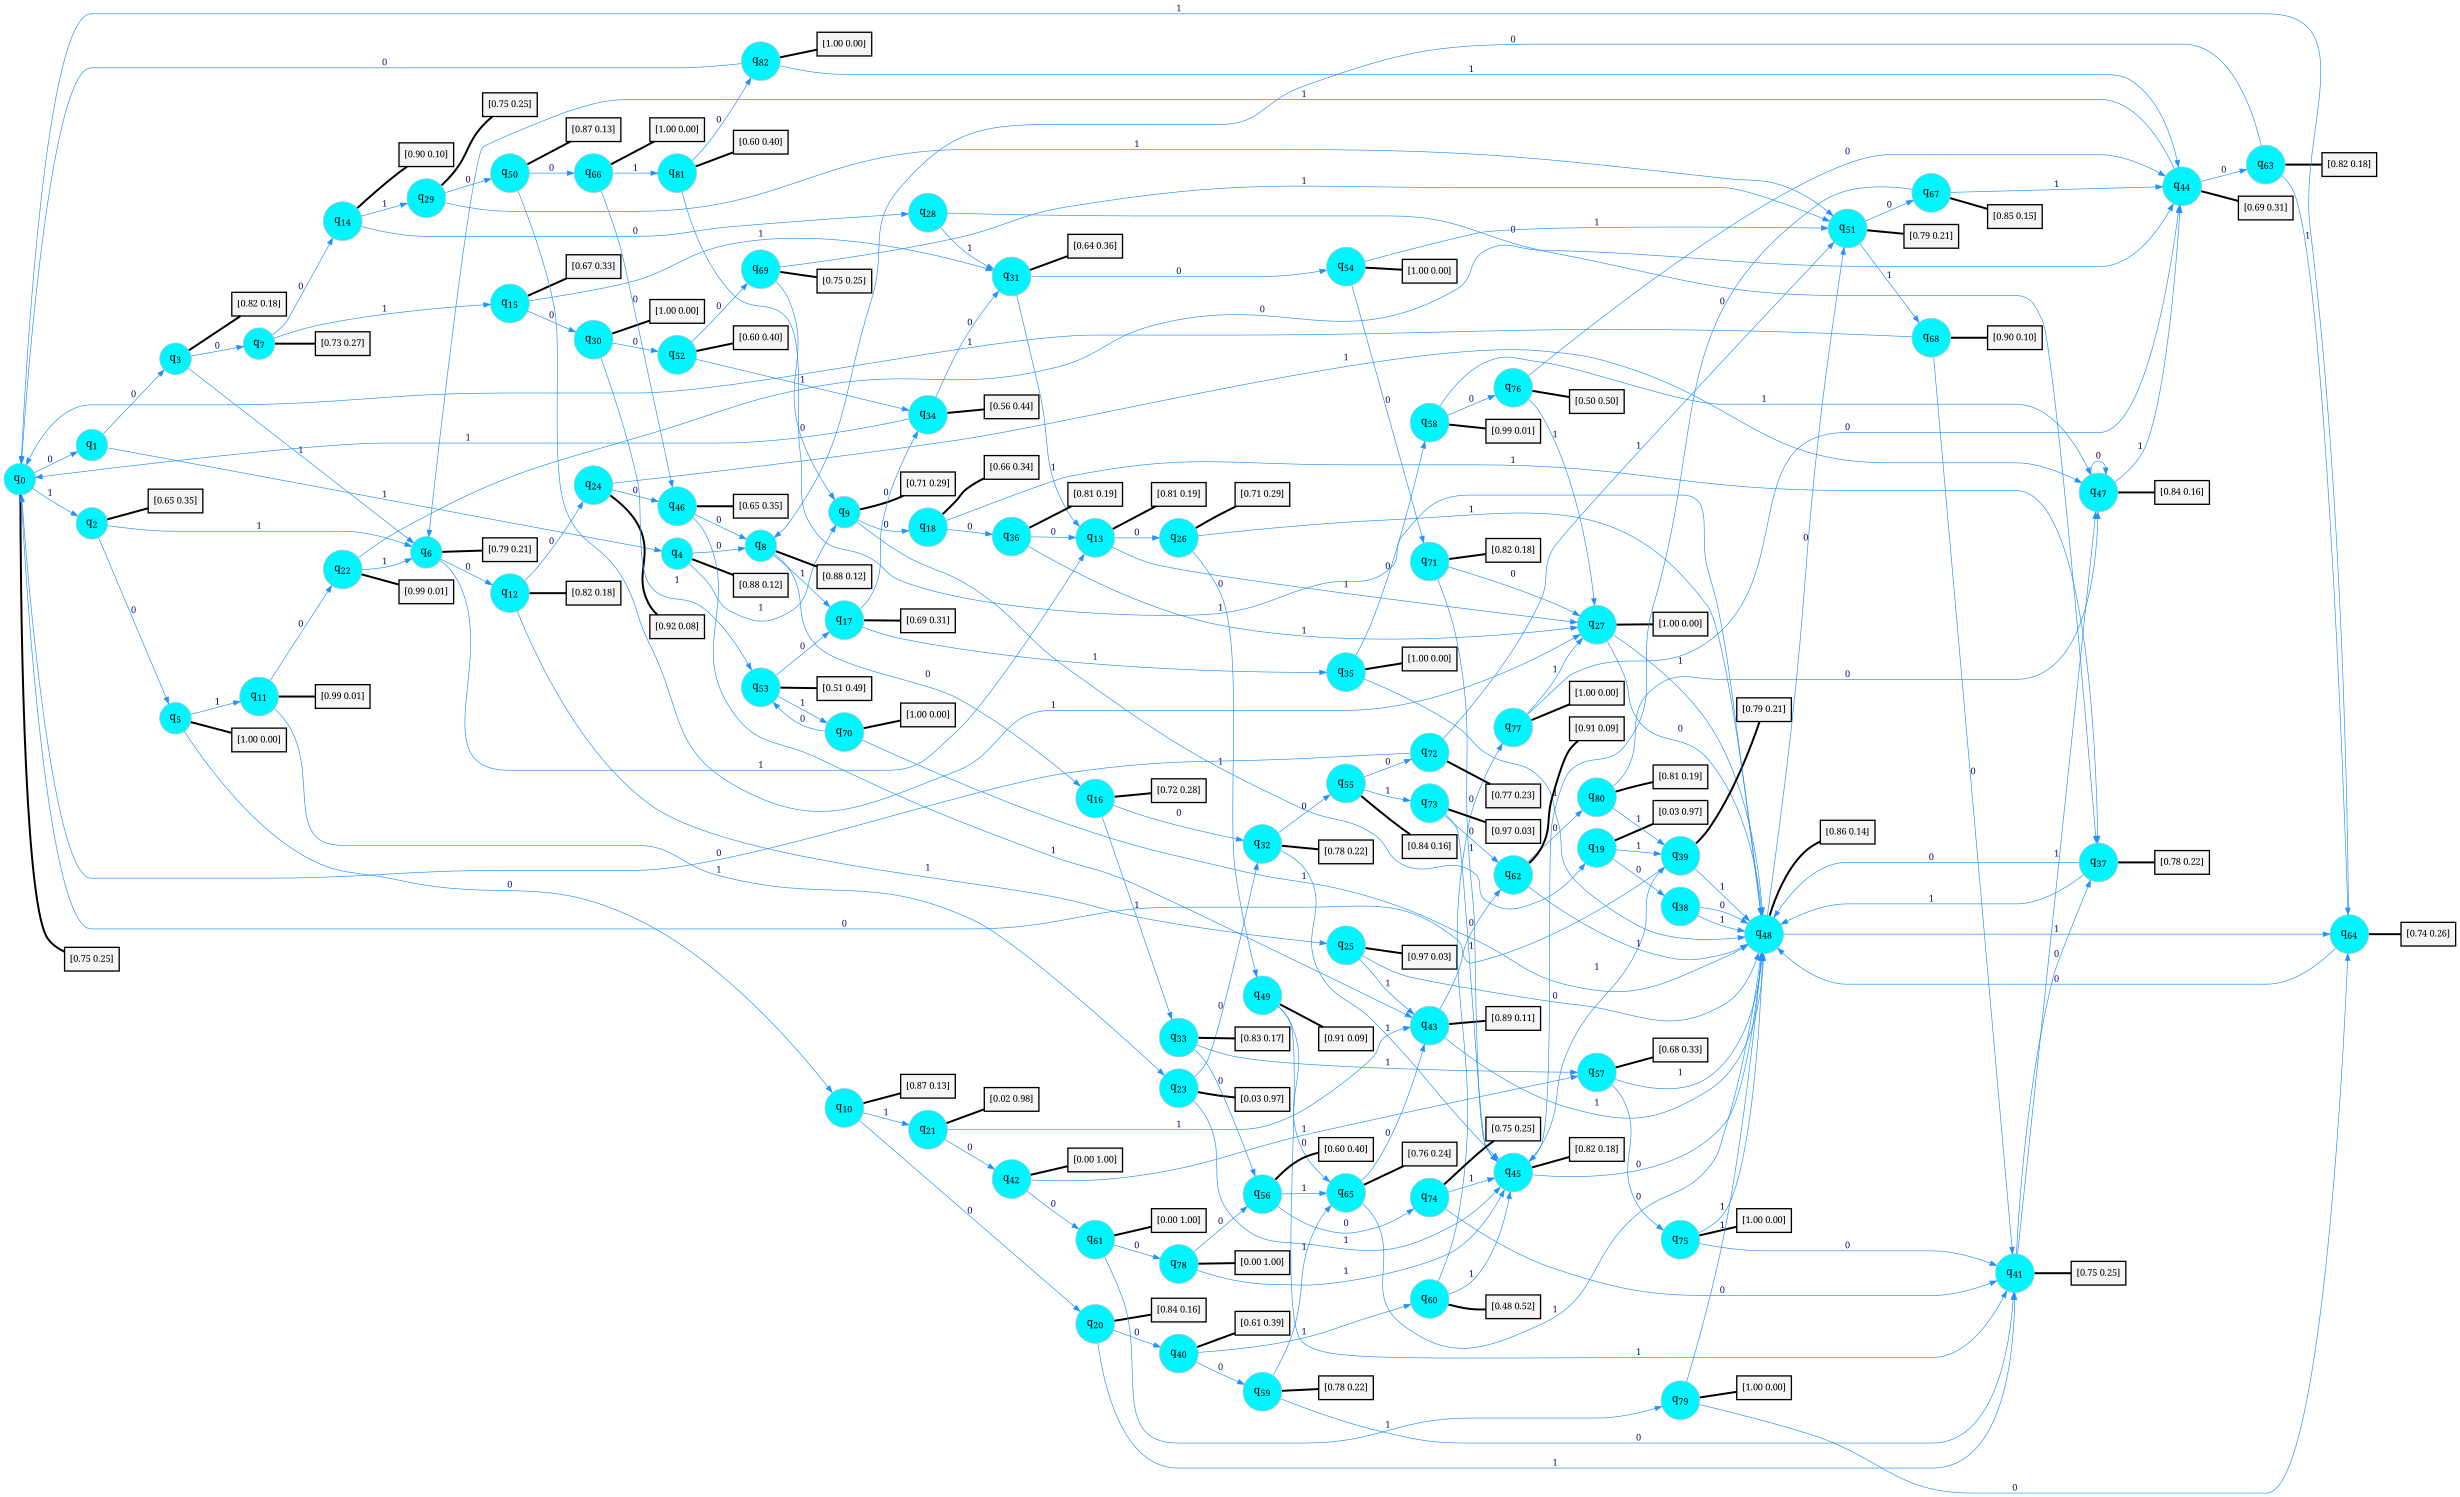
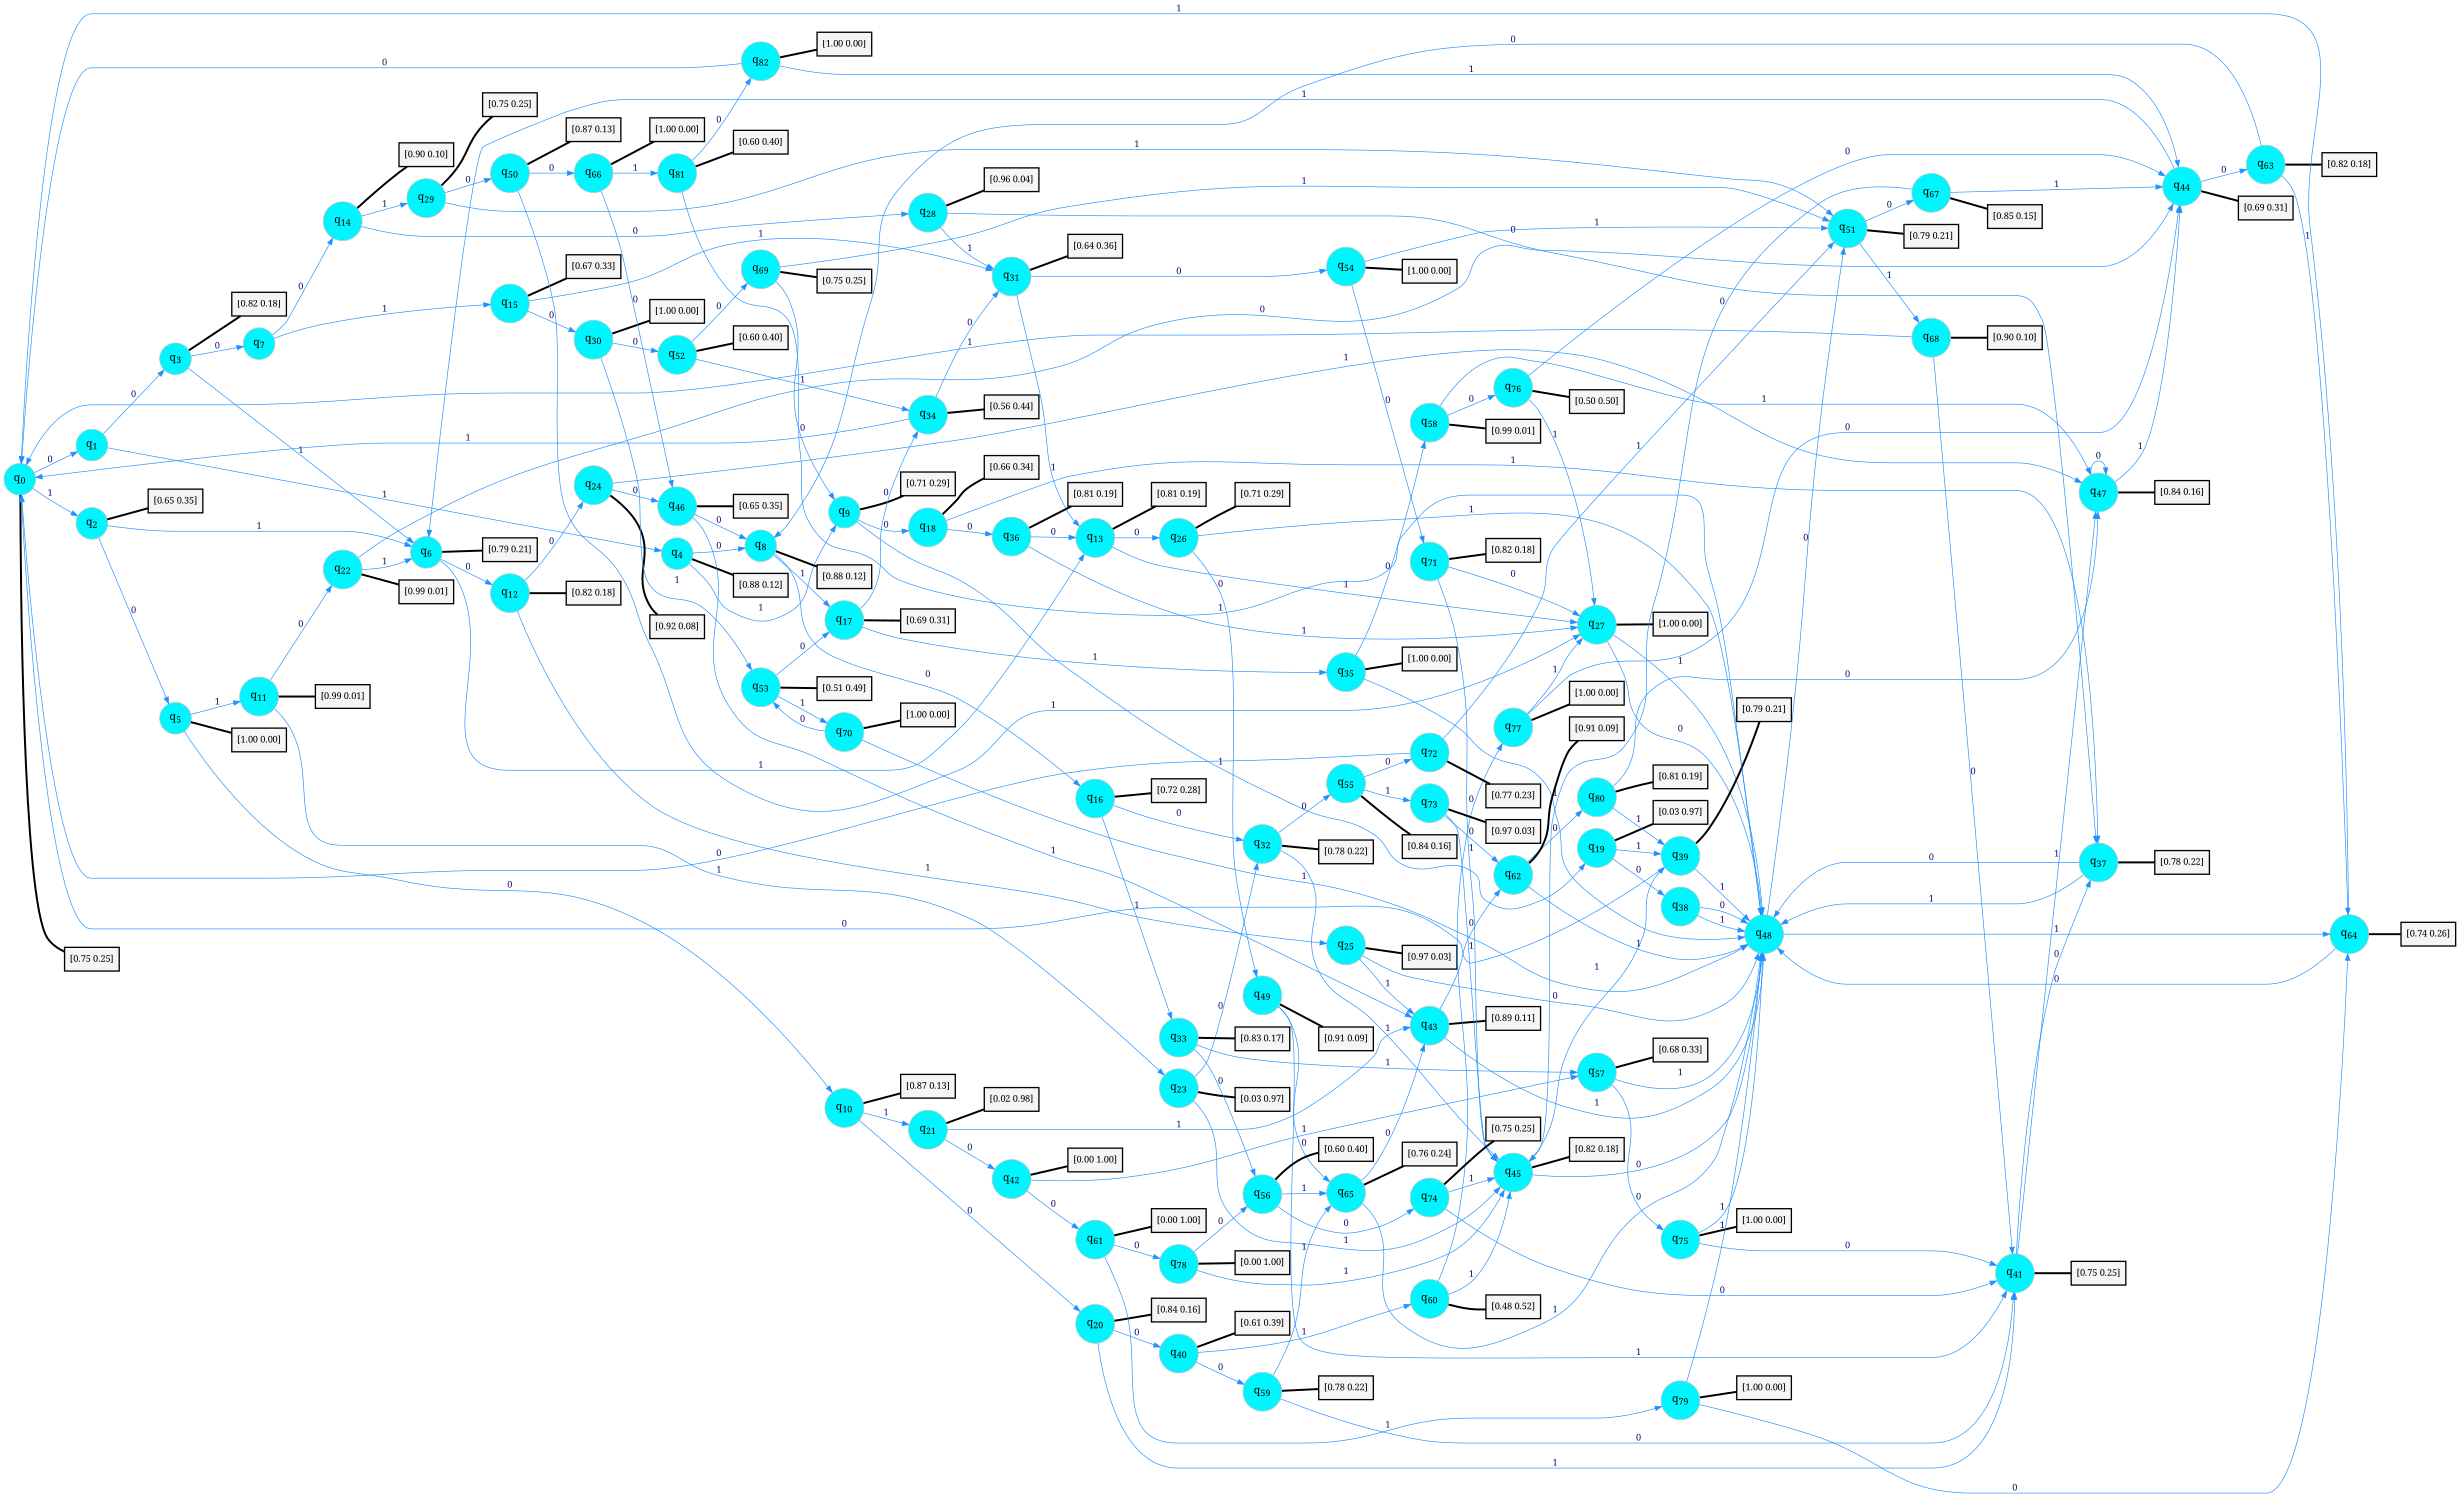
none -> (1012, 180)
(343, 344) -> none
(1848, 832) -> none
